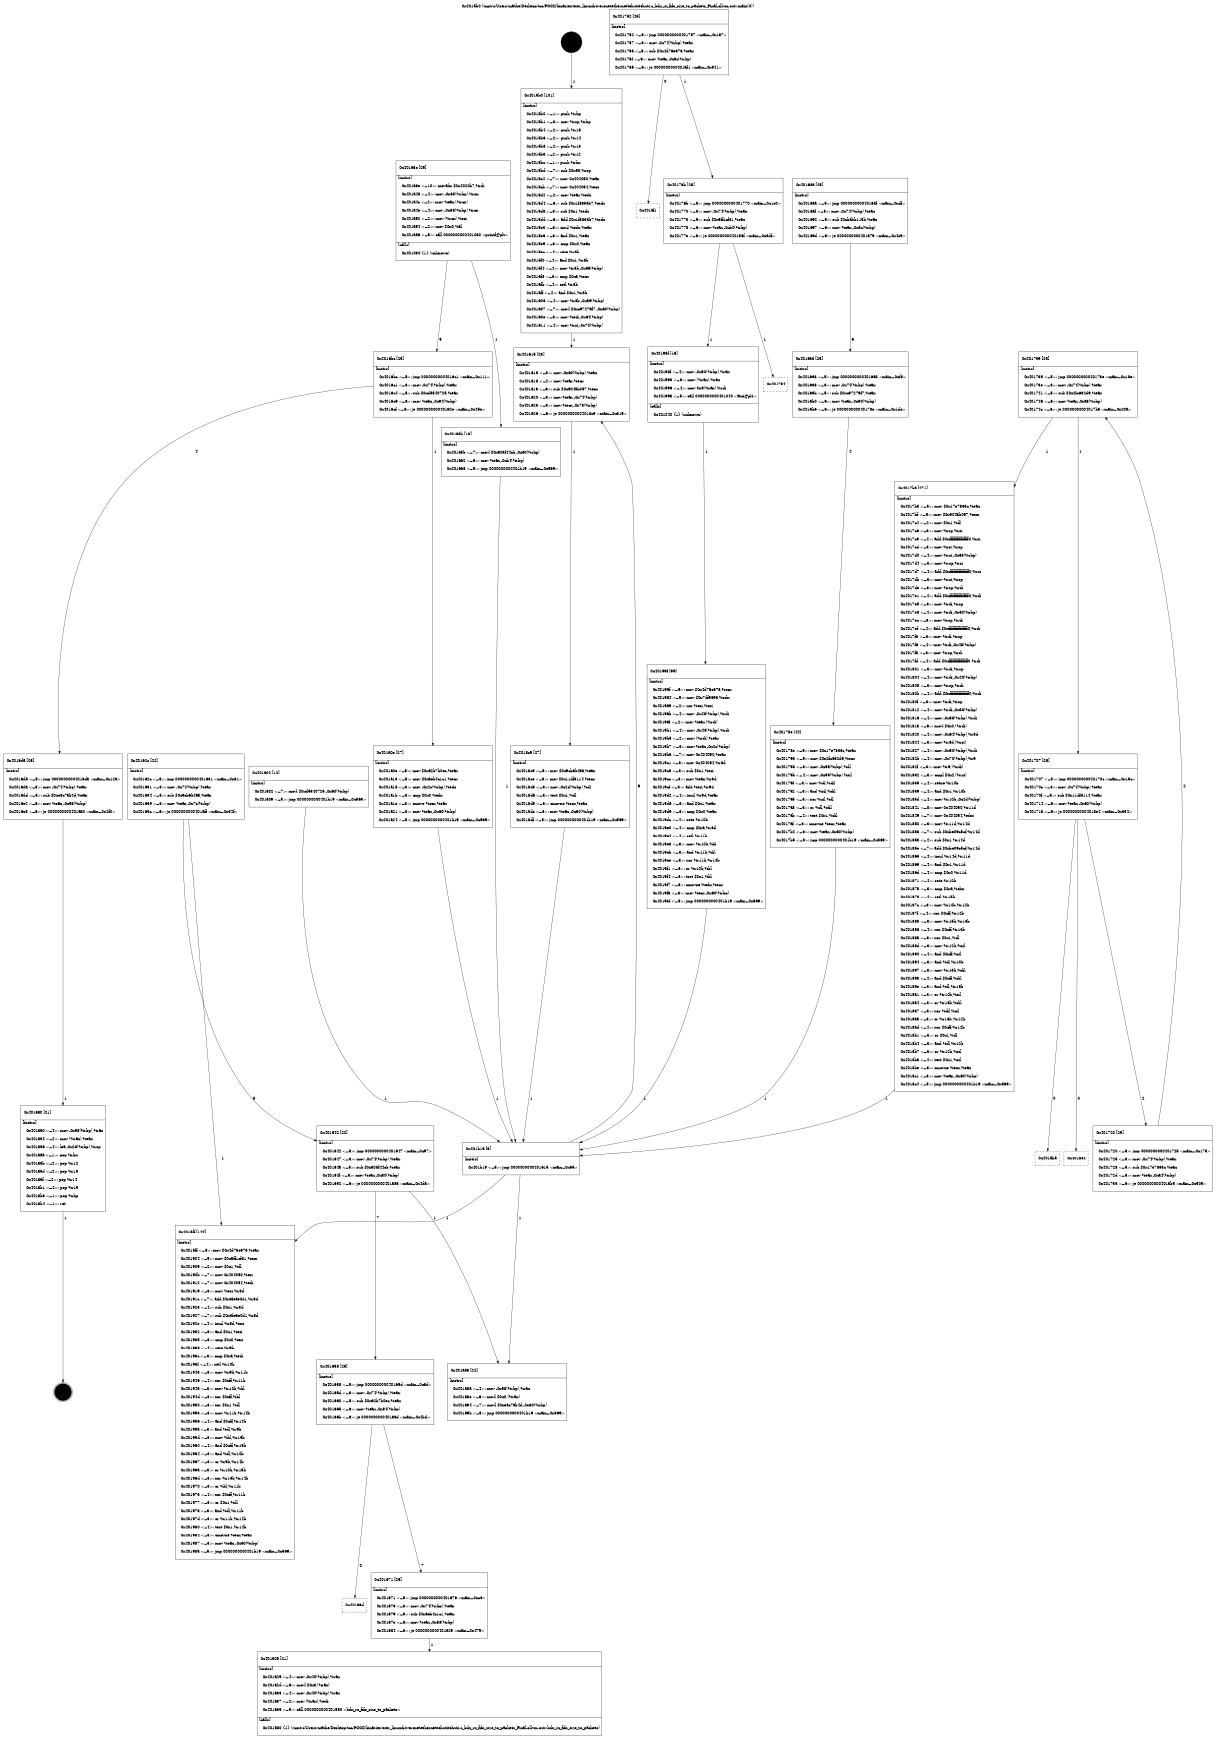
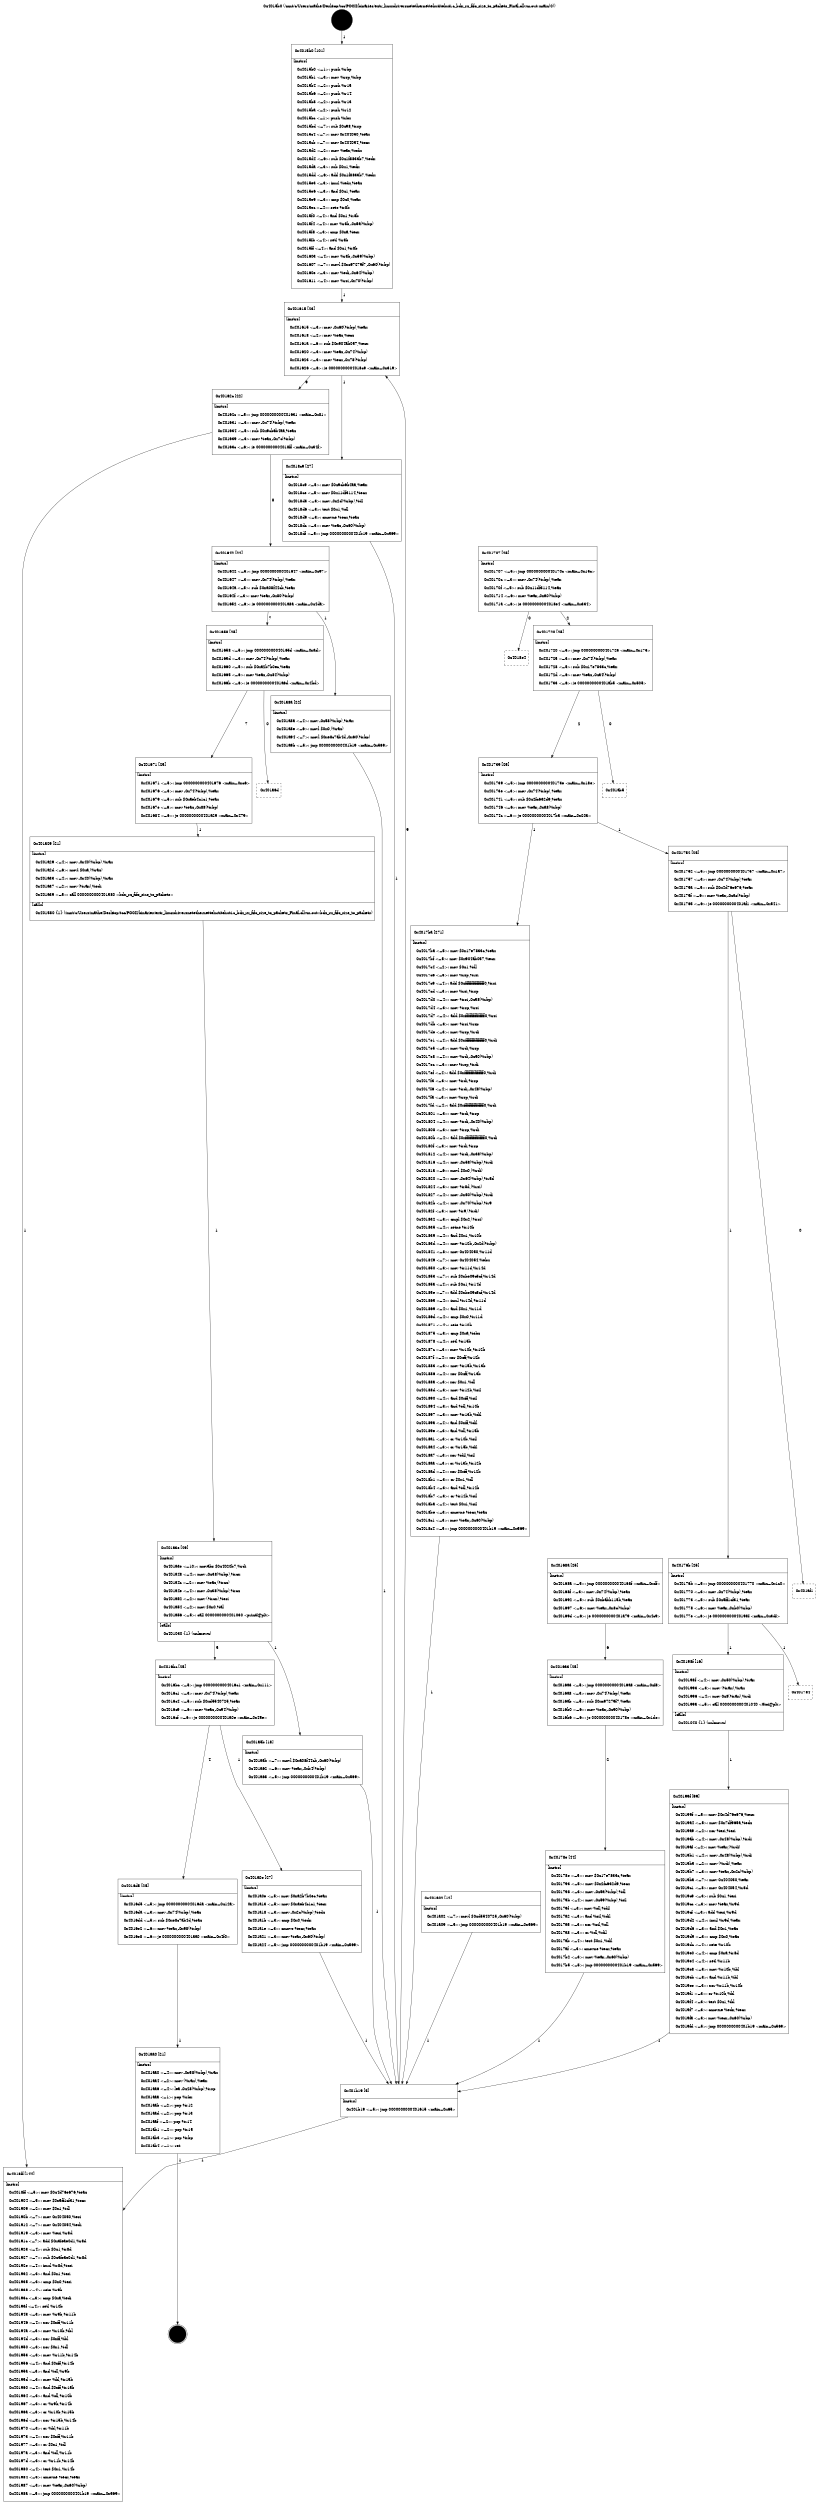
none -> (305, 381)
(1078, 584) -> (632, 838)
(1062, 984) -> (605, 736)
none -> (208, 1230)
(515, 1268) -> (382, 1414)
